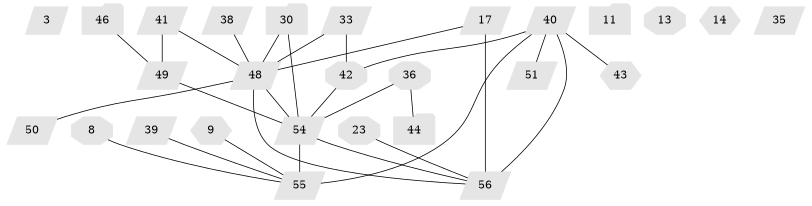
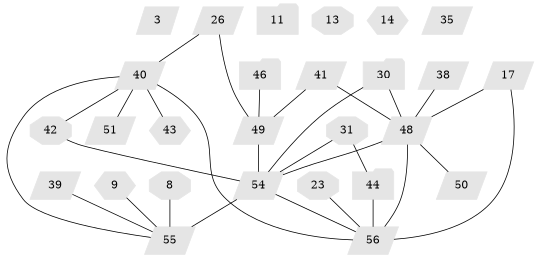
none -> (218, 21)
(346, 21) -> none
(410, 76) -> (347, 131)
none -> (373, 213)
